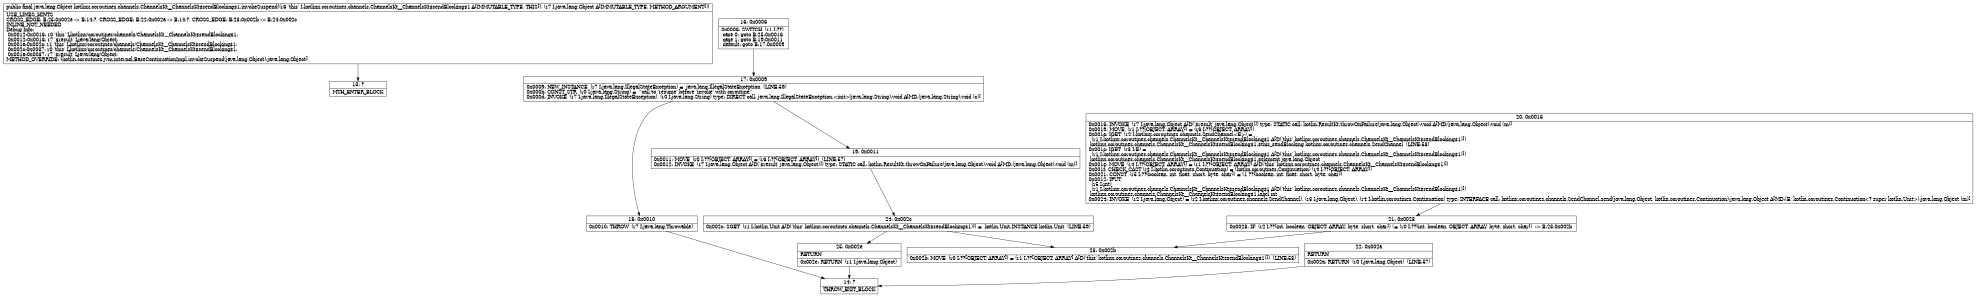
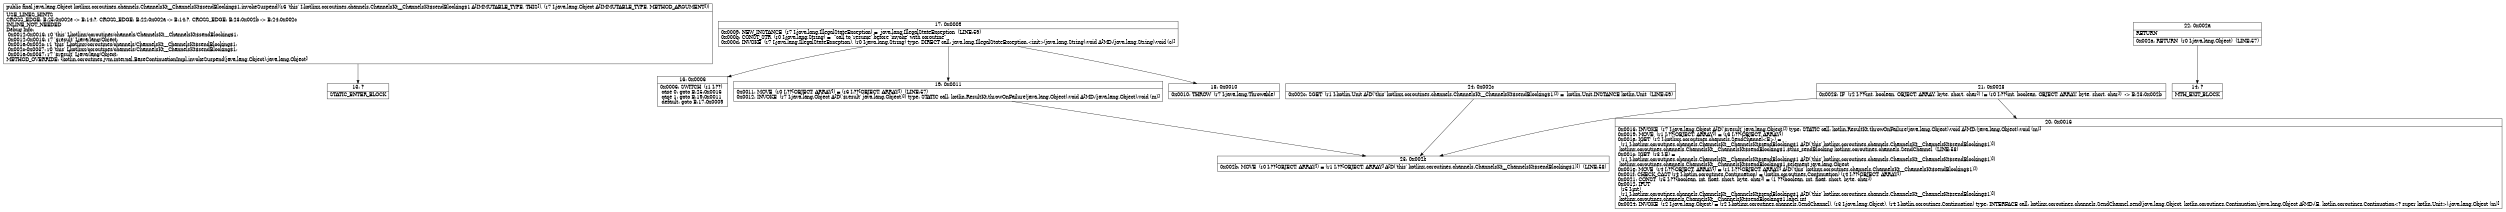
(754, 61) -> (798, 59)
(358, 92) -> (358, 95)
(882, 191) -> (1187, 128)
(1430, 209) -> (2006, 108)
(744, 254) -> none
(849, 255) -> none
(849, 290) -> (2197, 95)
